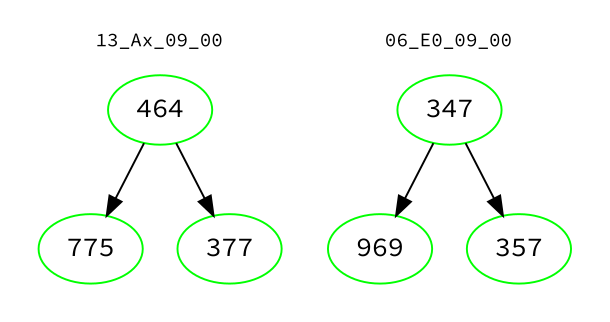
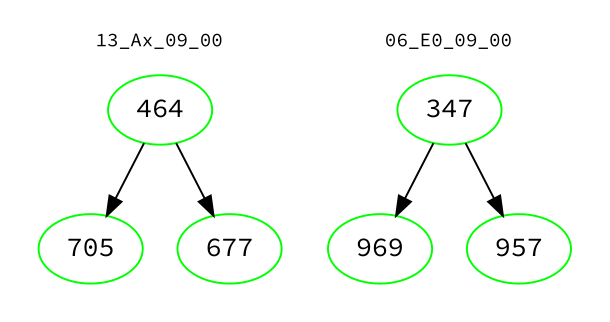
(91, 249) -> (91, 249)
(230, 249) -> (230, 249)
(519, 249) -> (519, 249)
